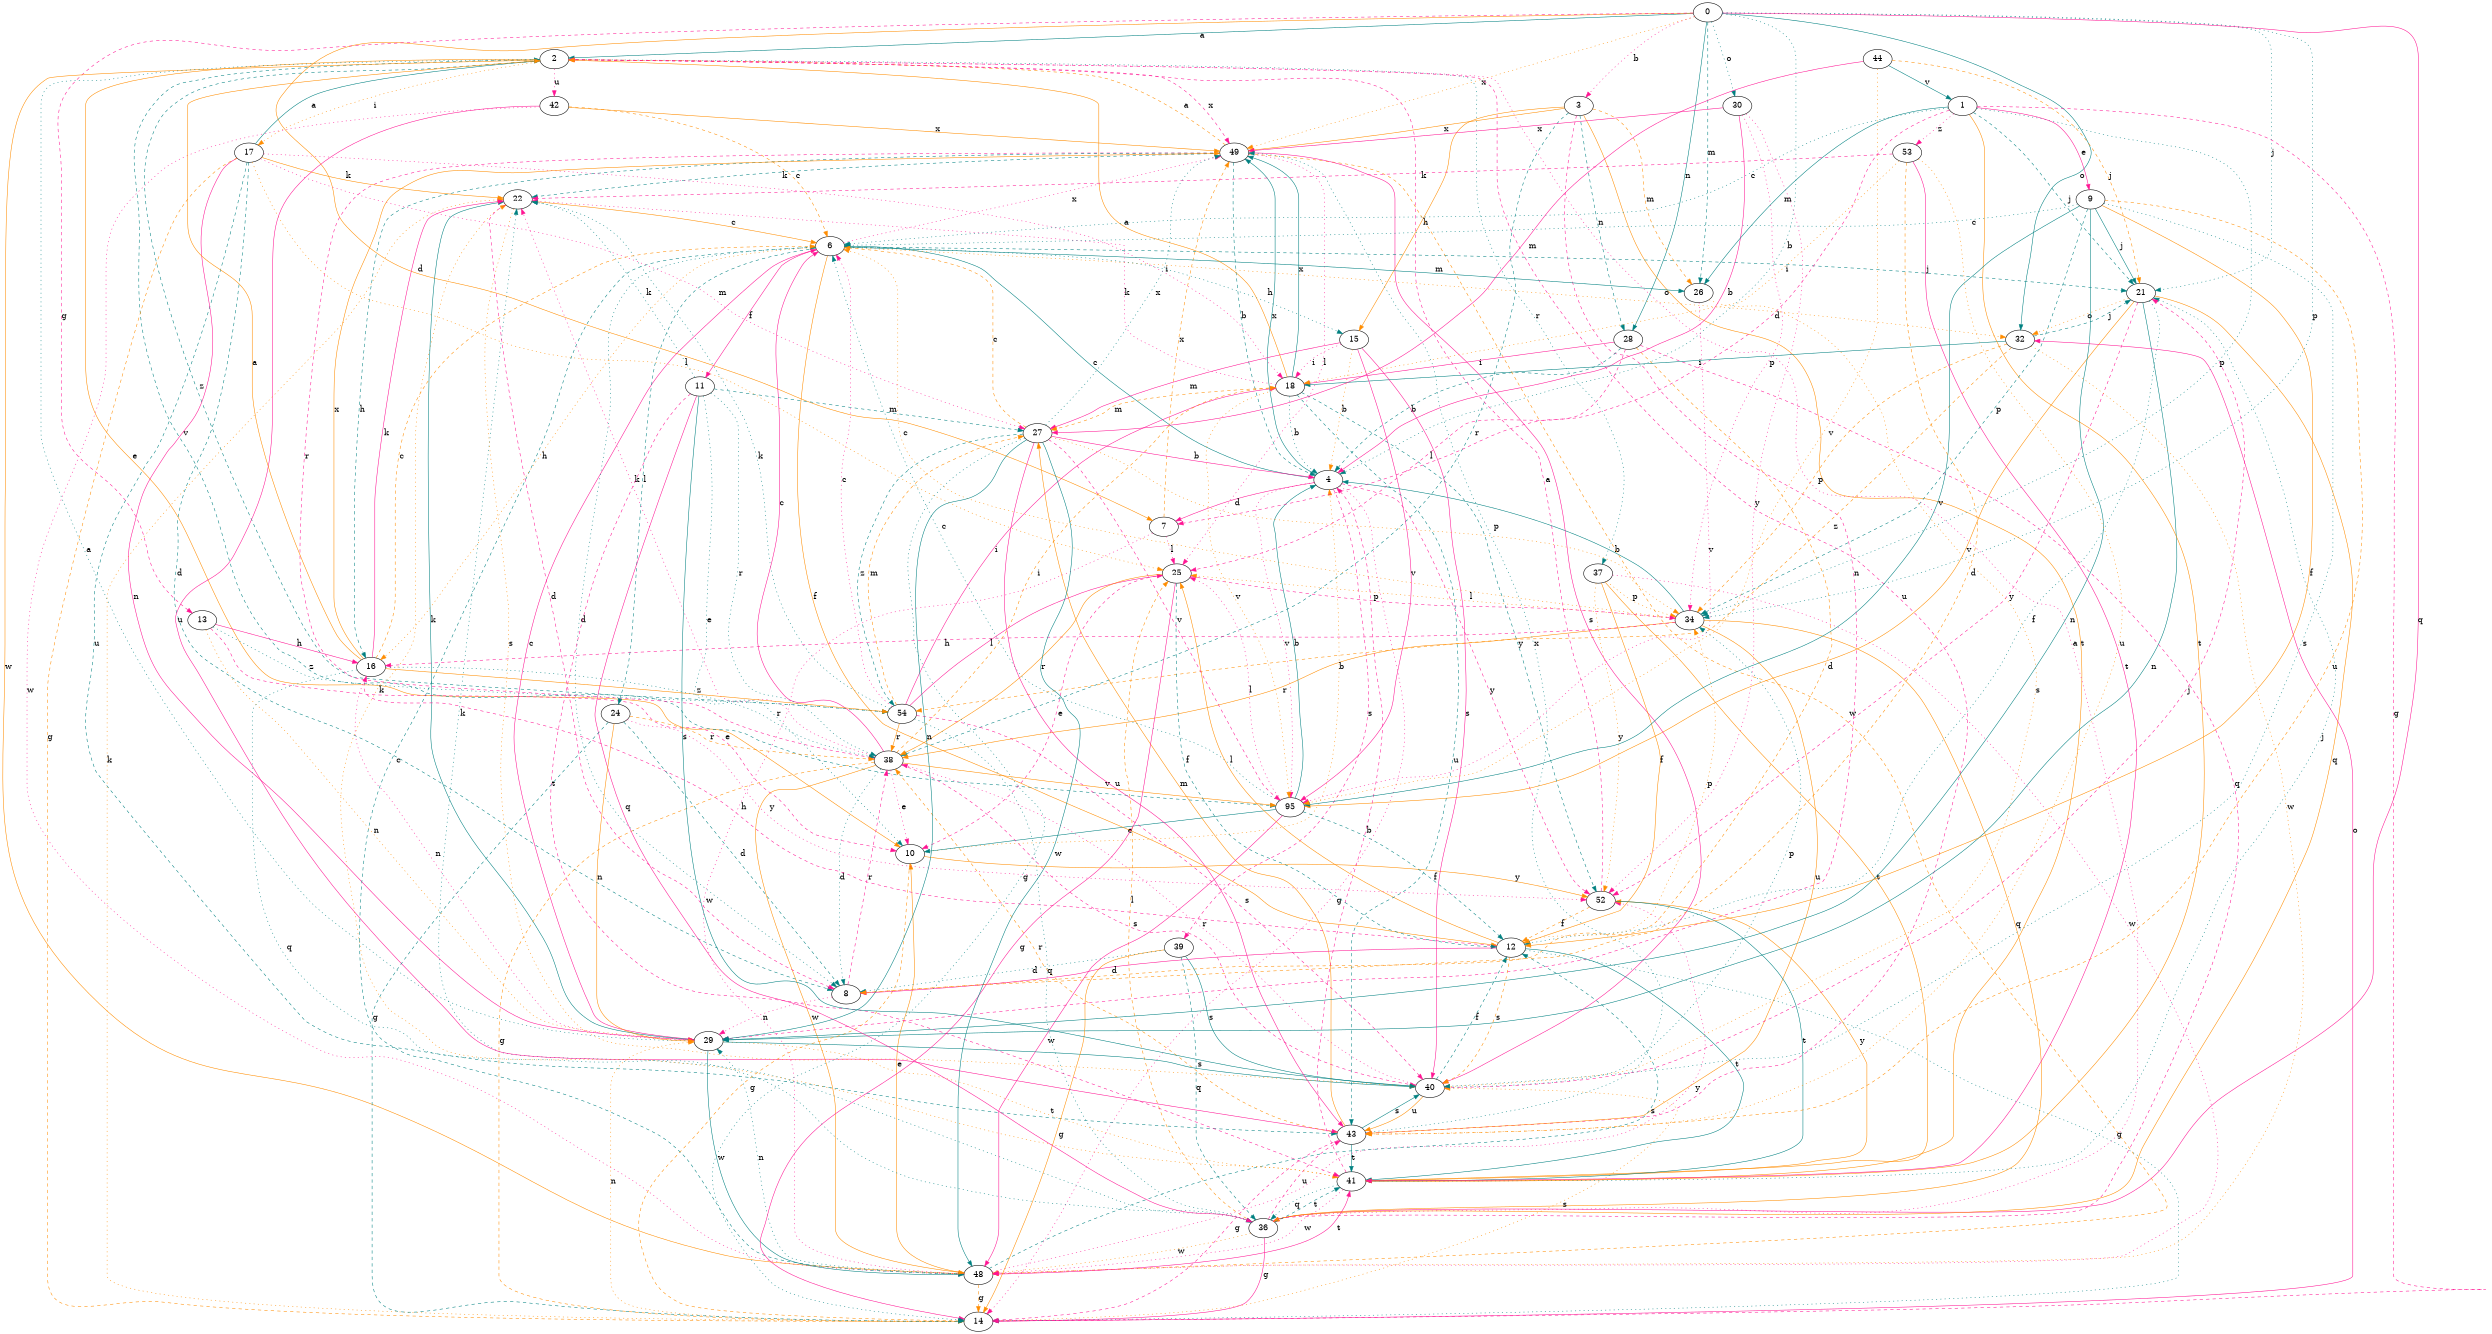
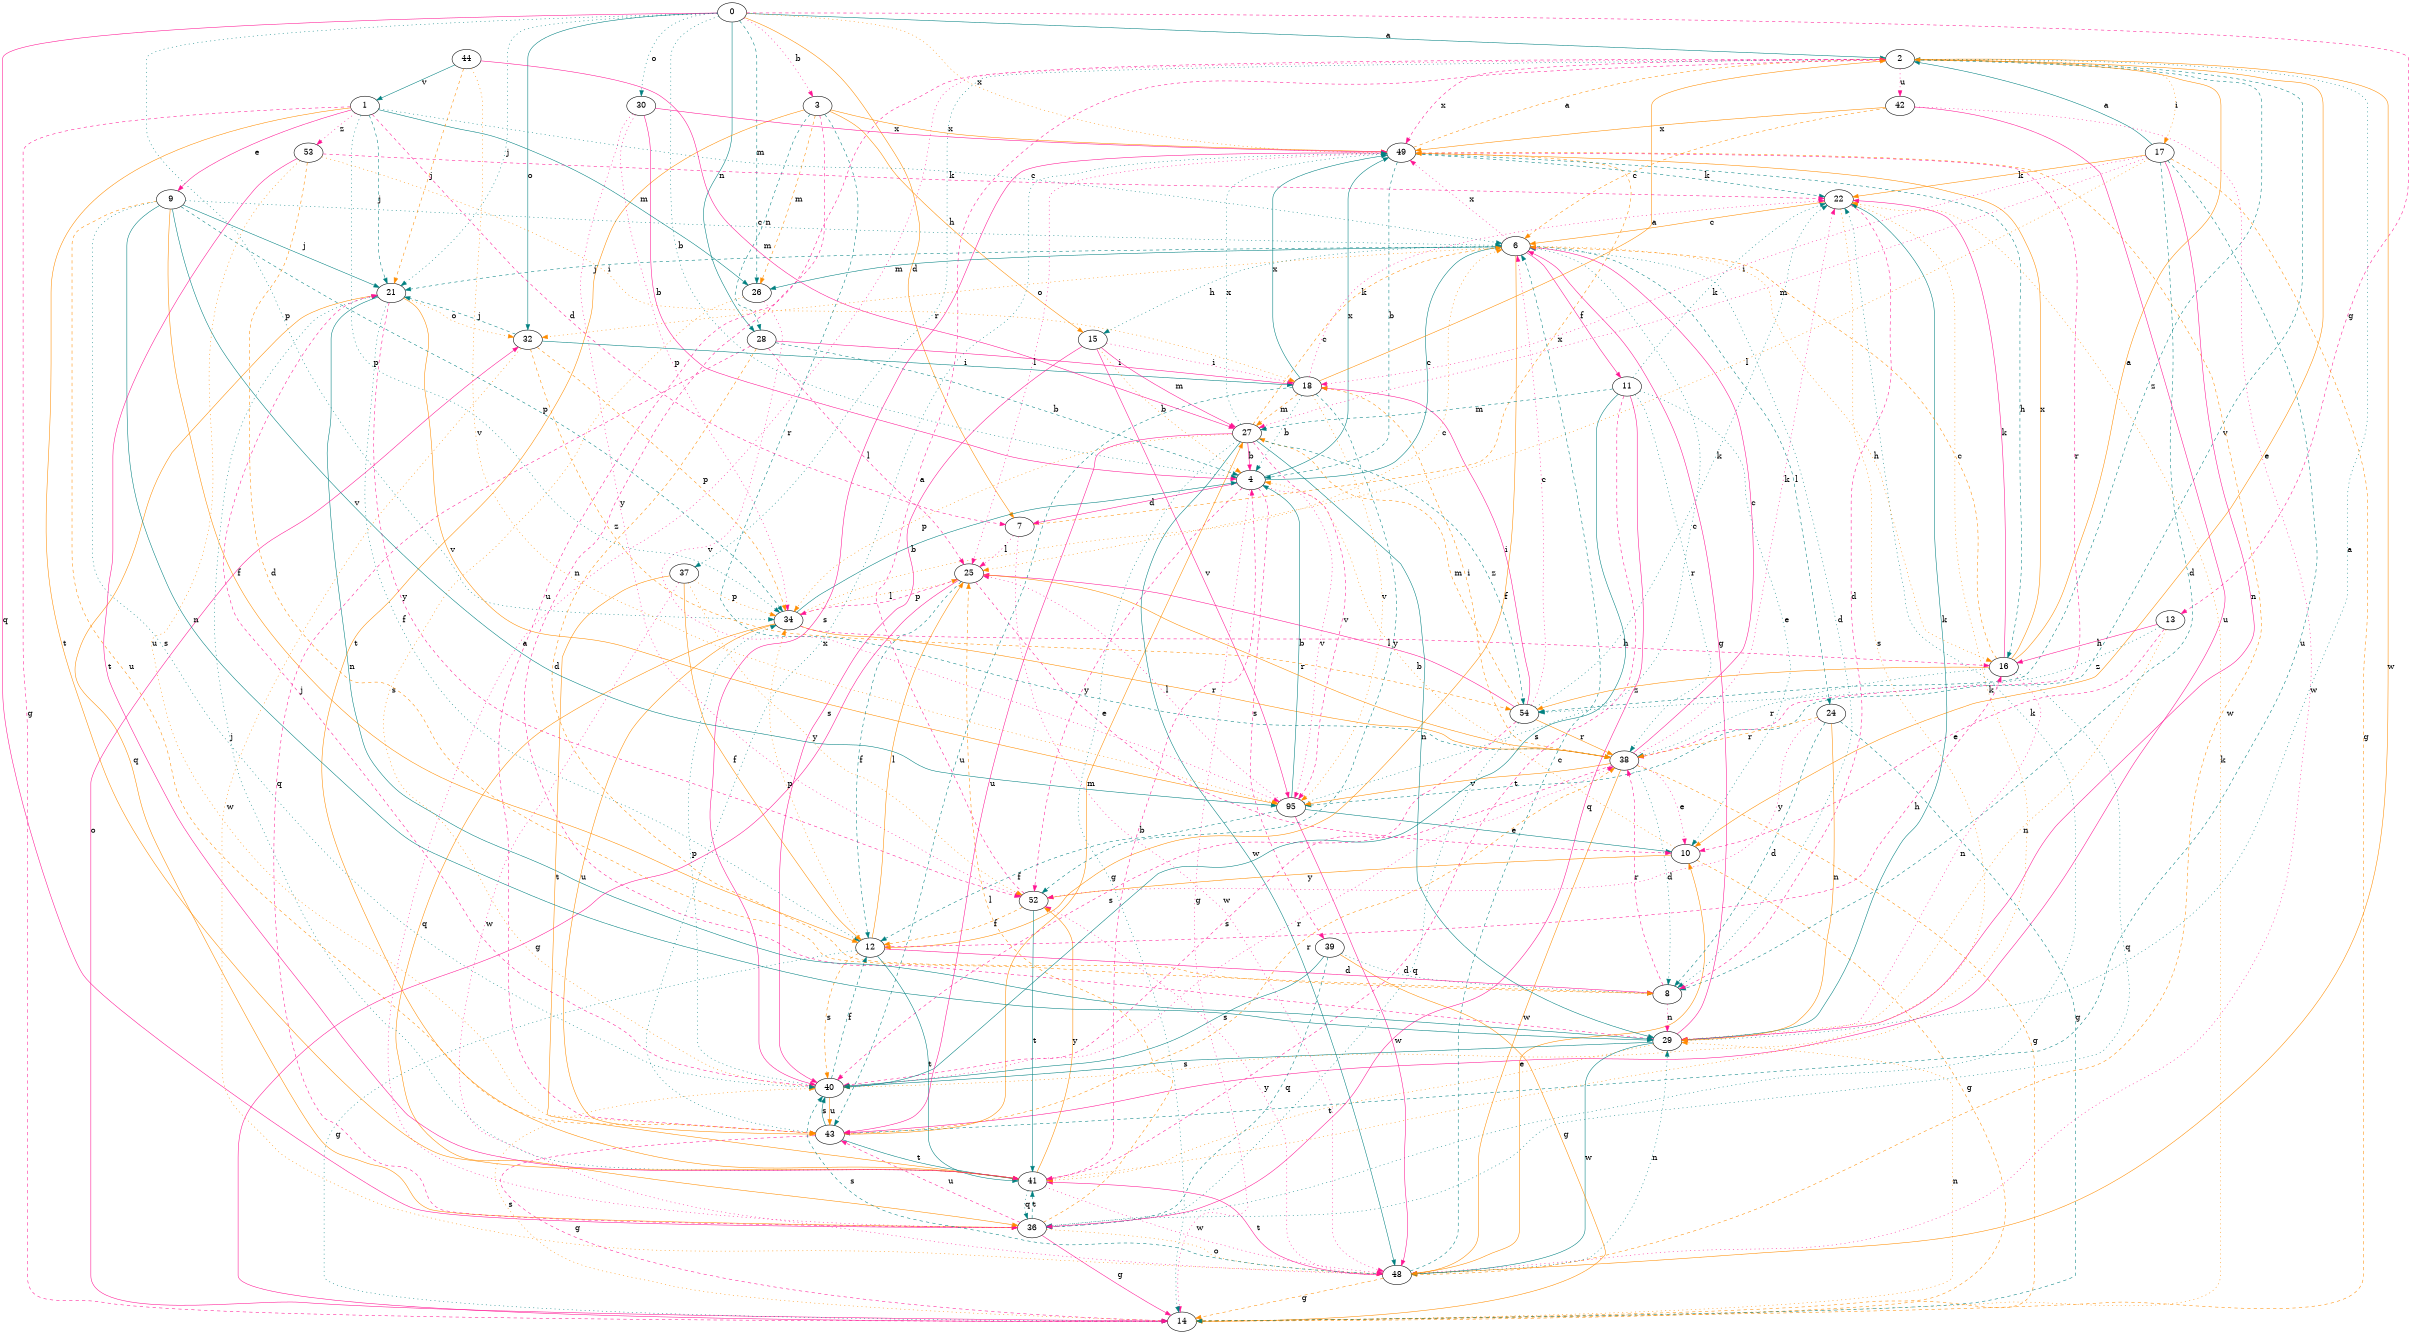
(531, 644) -> (1721, 644)
(1488, 1142) -> (1075, 1245)
(1181, 1252) -> (1216, 1252)
